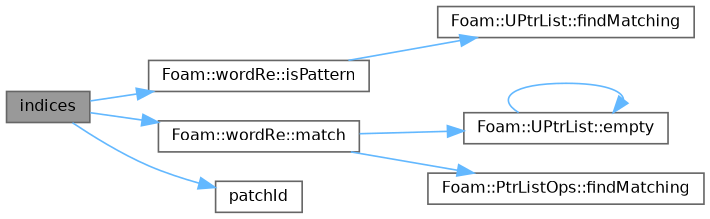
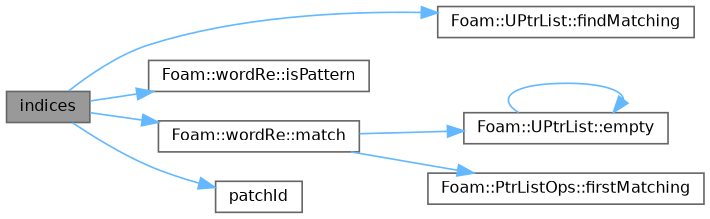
(404, 50) -> (238, 24)
(566, 189) -> (566, 189)
